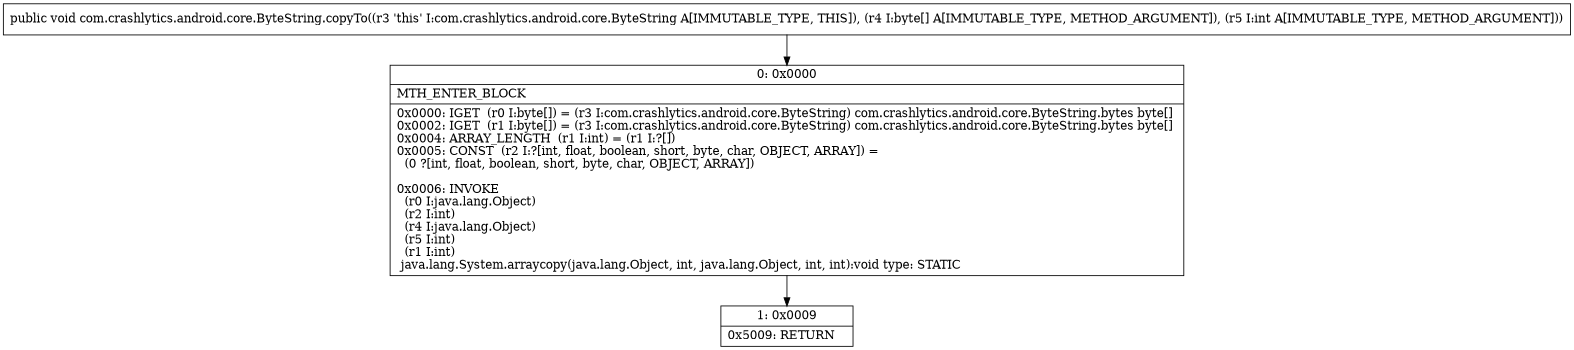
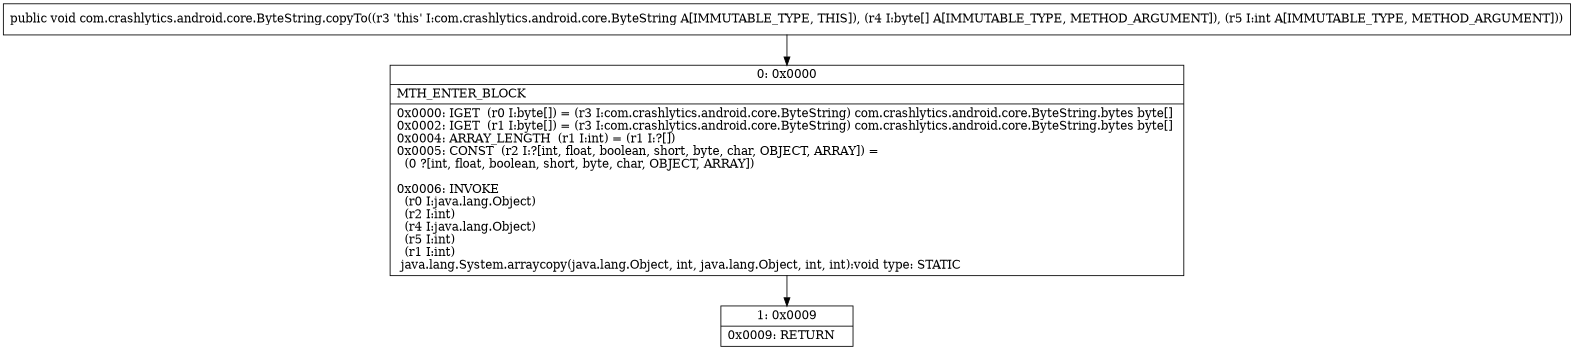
(787, 336) -> (787, 336)
